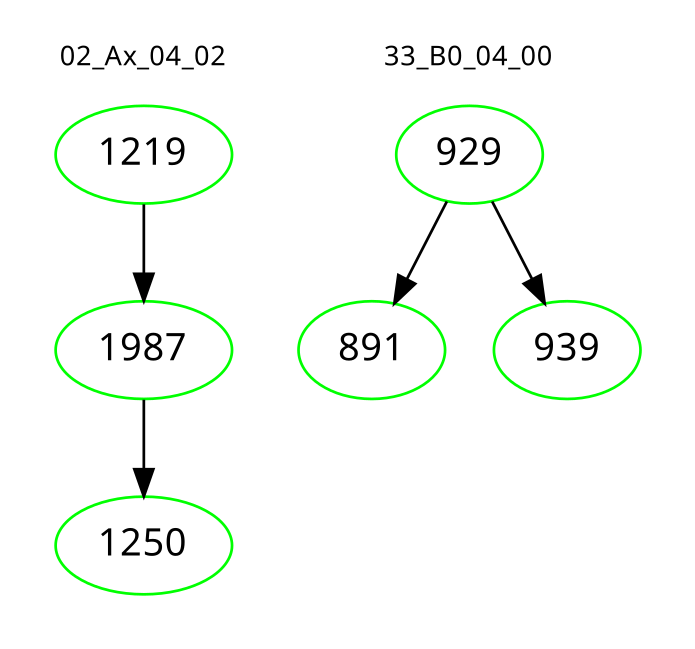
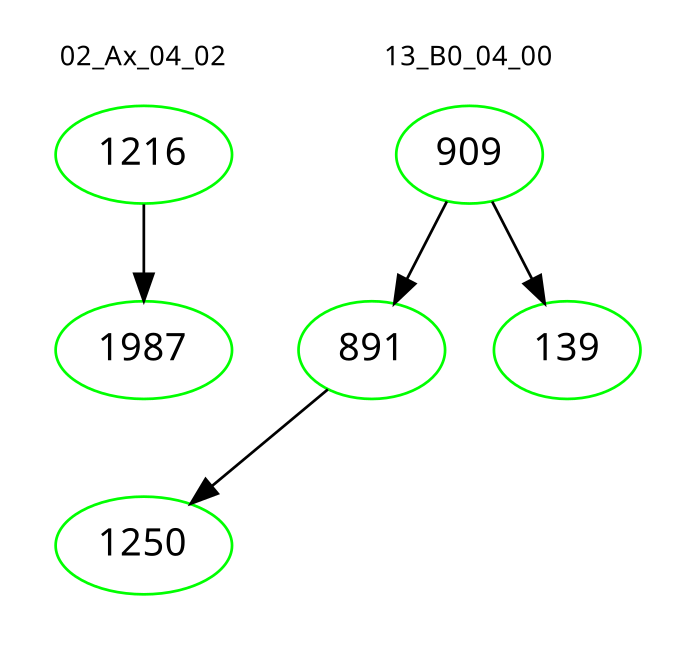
(470, 58) -> (470, 58)
(144, 155) -> (144, 155)
(470, 155) -> (470, 155)
(567, 350) -> (567, 350)
(144, 434) -> (270, 438)
